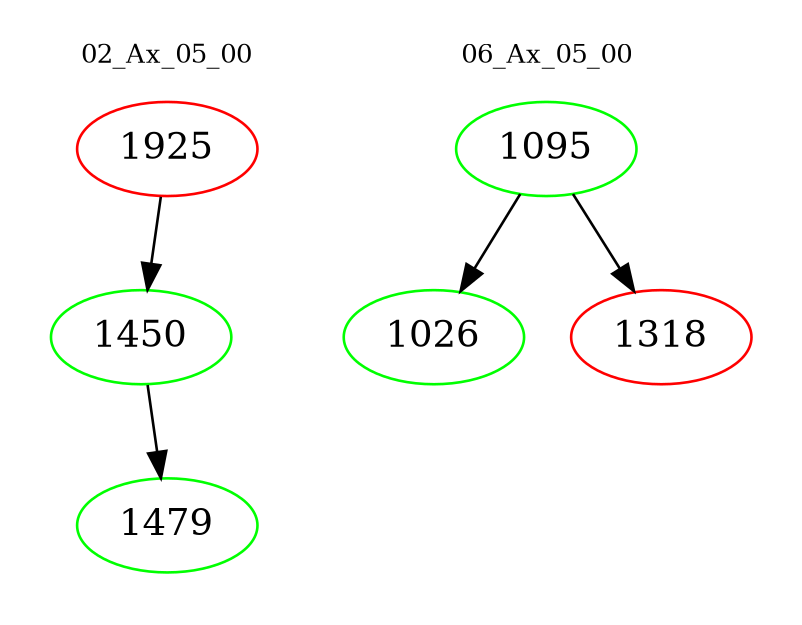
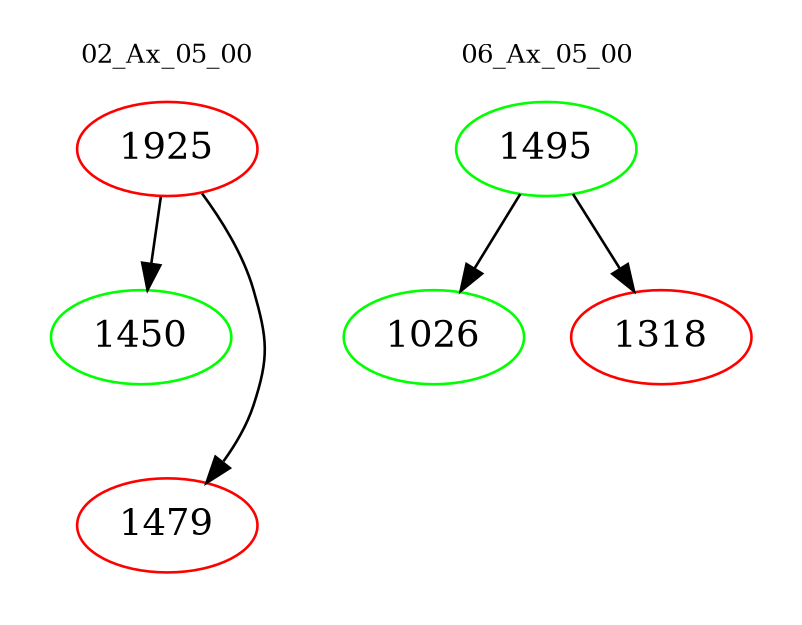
(546, 149) -> (546, 149)
(152, 418) -> (262, 325)
(167, 525) -> (167, 525)
